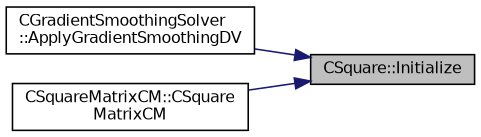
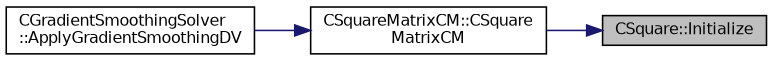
(275, 52) -> (275, 30)
